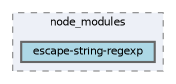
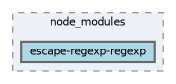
(88, 52) -> (88, 52)
